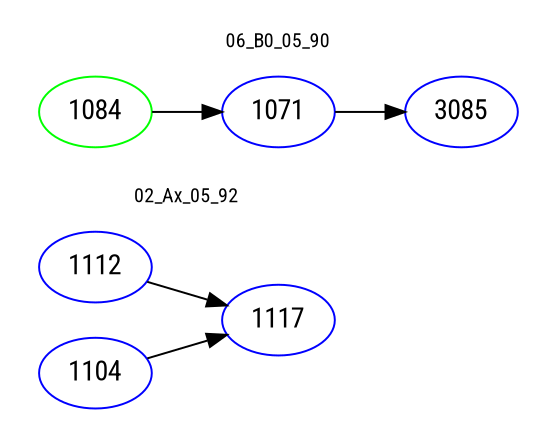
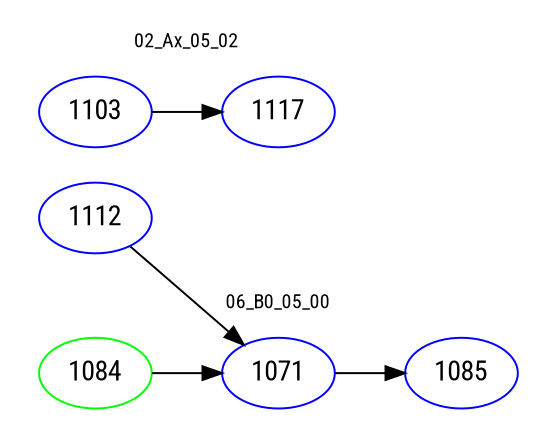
(278, 42) -> (278, 303)
(461, 112) -> (461, 373)
(187, 197) -> (187, 42)
(177, 291) -> (189, 298)
(95, 373) -> (95, 112)
